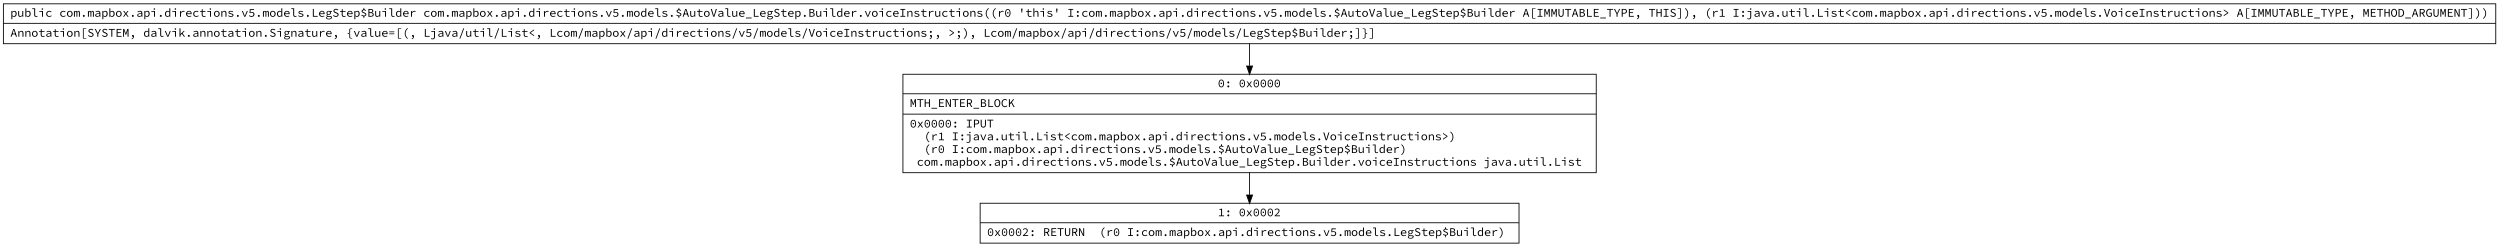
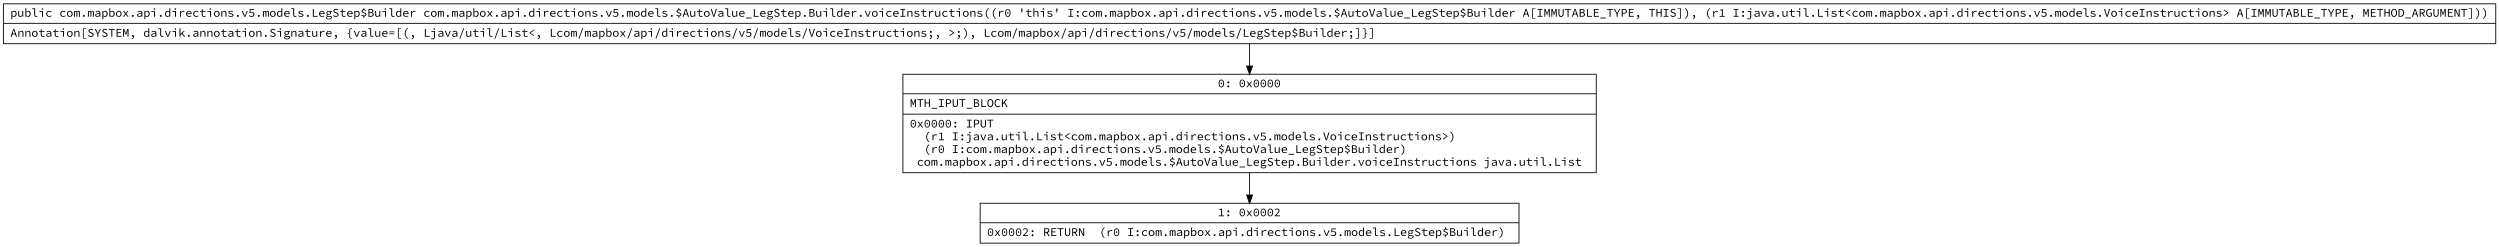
(962, 104) -> (959, 104)
